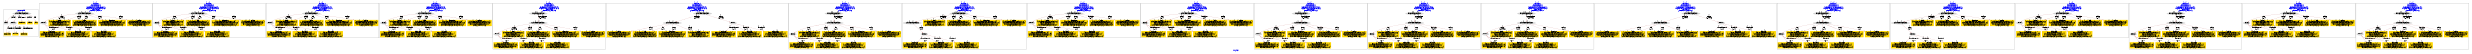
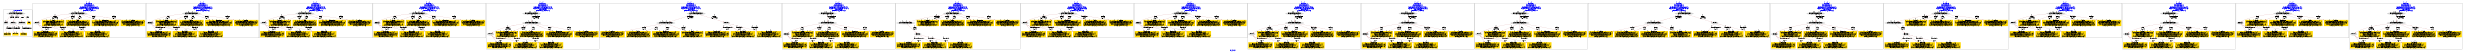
(22, 23) -> (22, 23)
(30, 23) -> none
